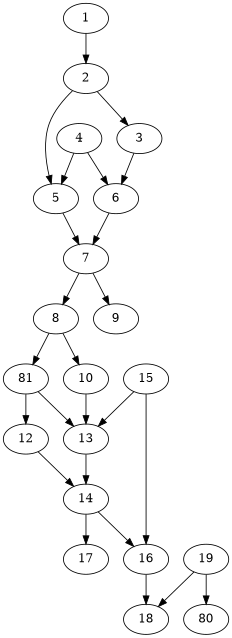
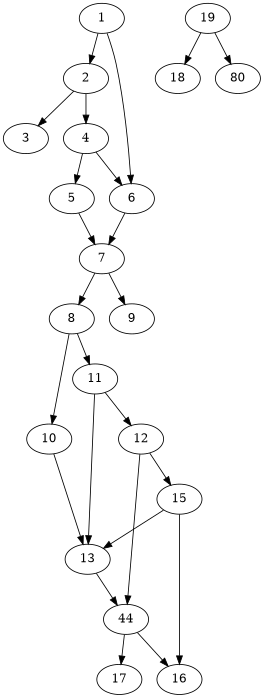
(47, 130) -> (86, 104)
(129, 165) -> (123, 104)
(26, 379) -> (95, 379)
none -> (158, 466)
(86, 499) -> (126, 619)
(146, 585) -> none
